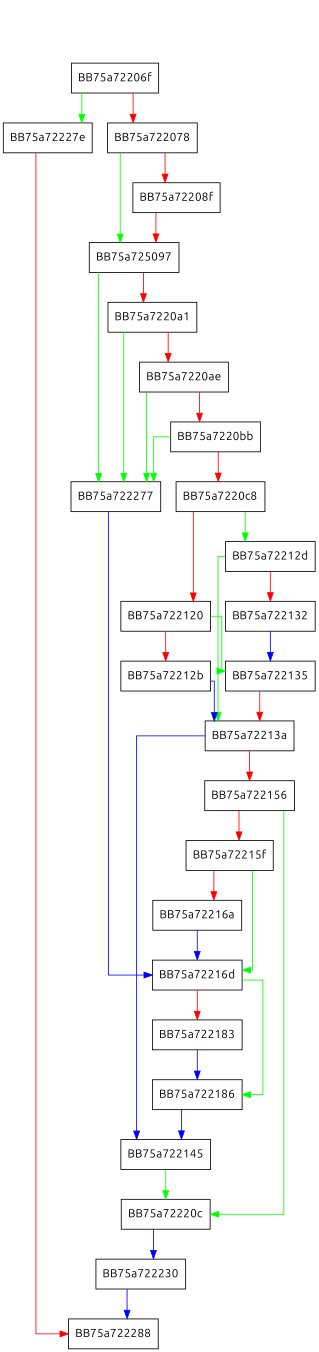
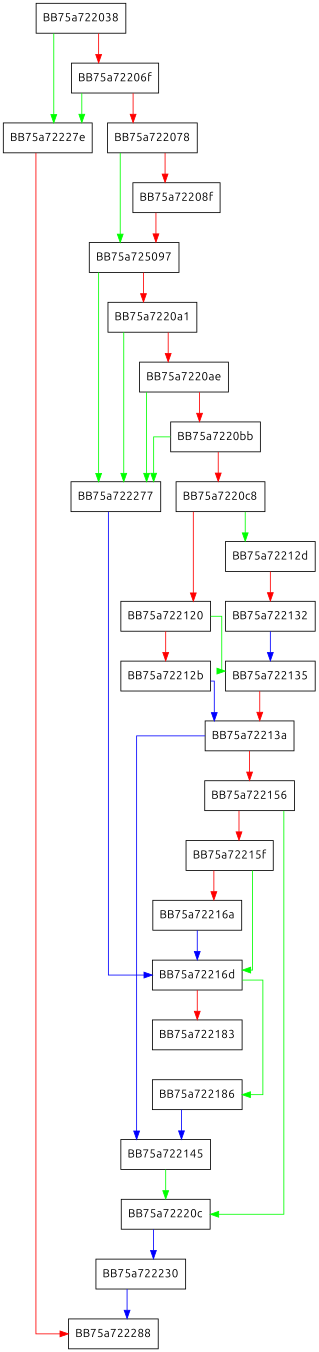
none -> (81, 18)
(218, 610) -> none
(197, 1061) -> none
